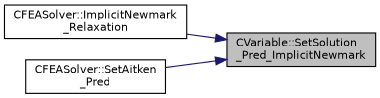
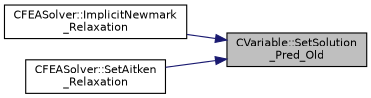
(301, 50) -> (297, 50)
(96, 77) -> (96, 77)
